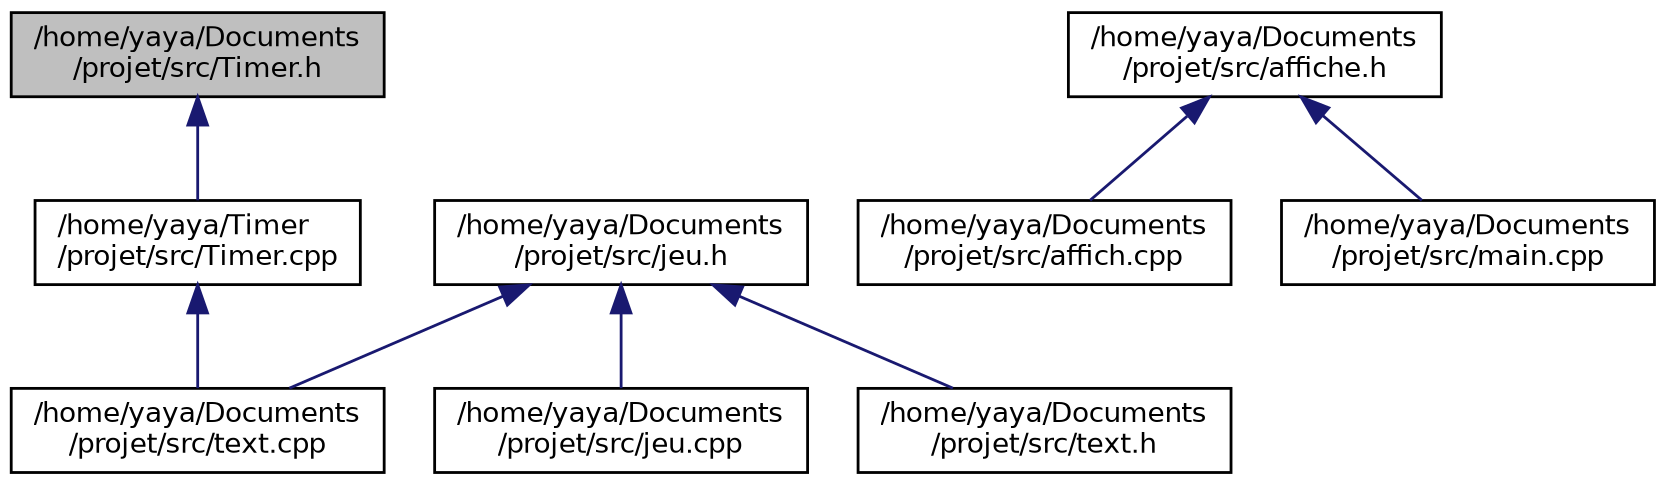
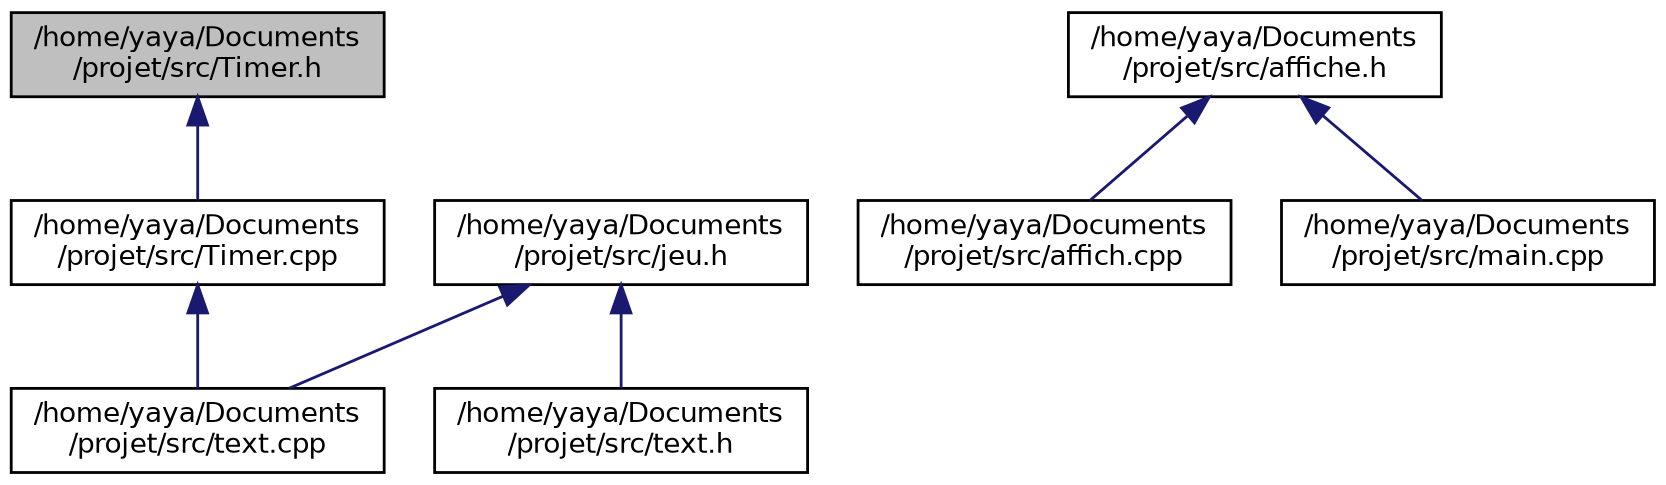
(198, 243) -> (198, 243)
(621, 430) -> none
